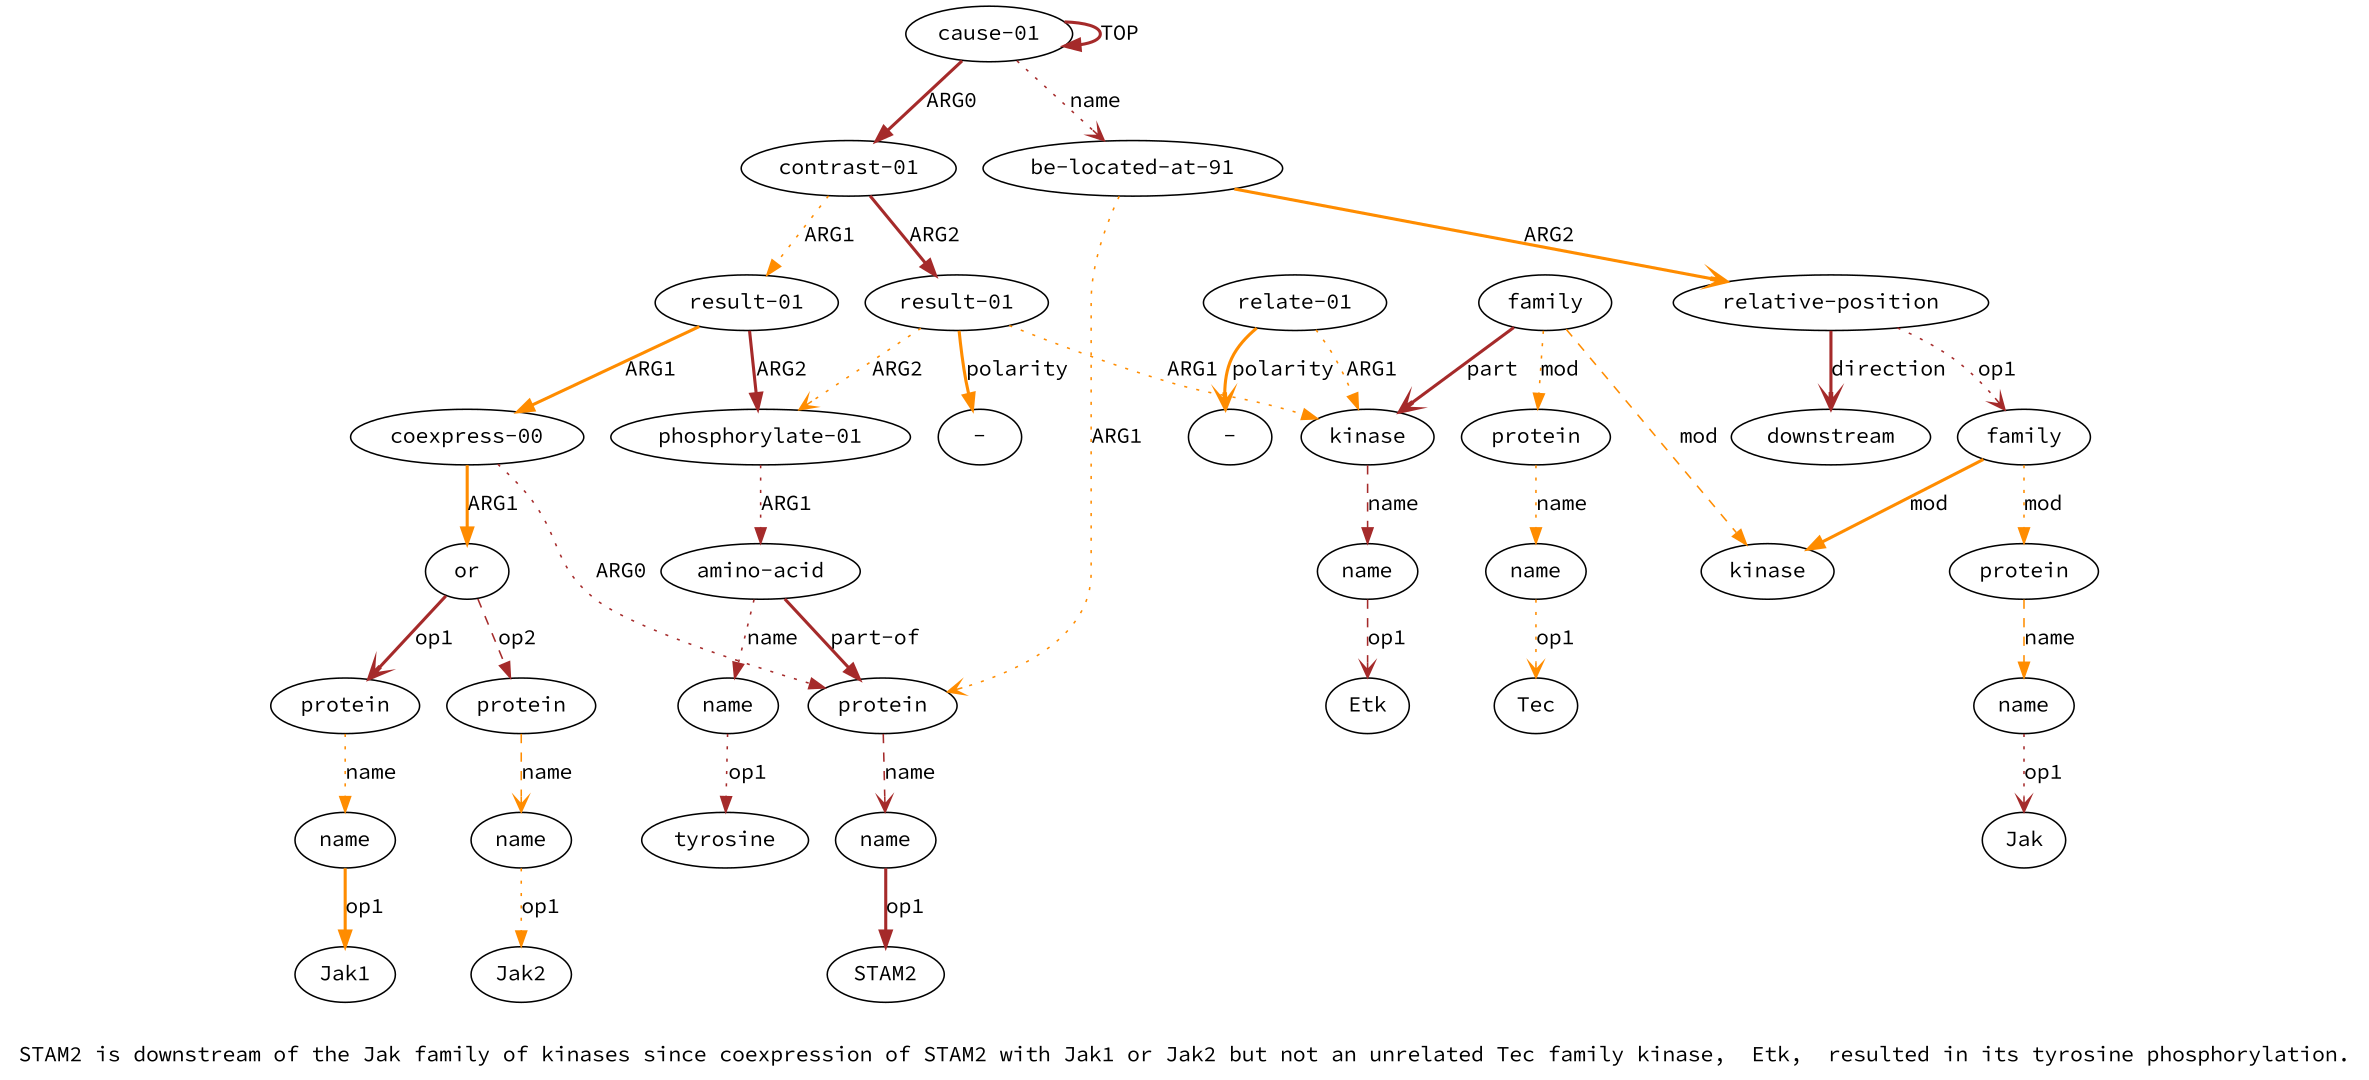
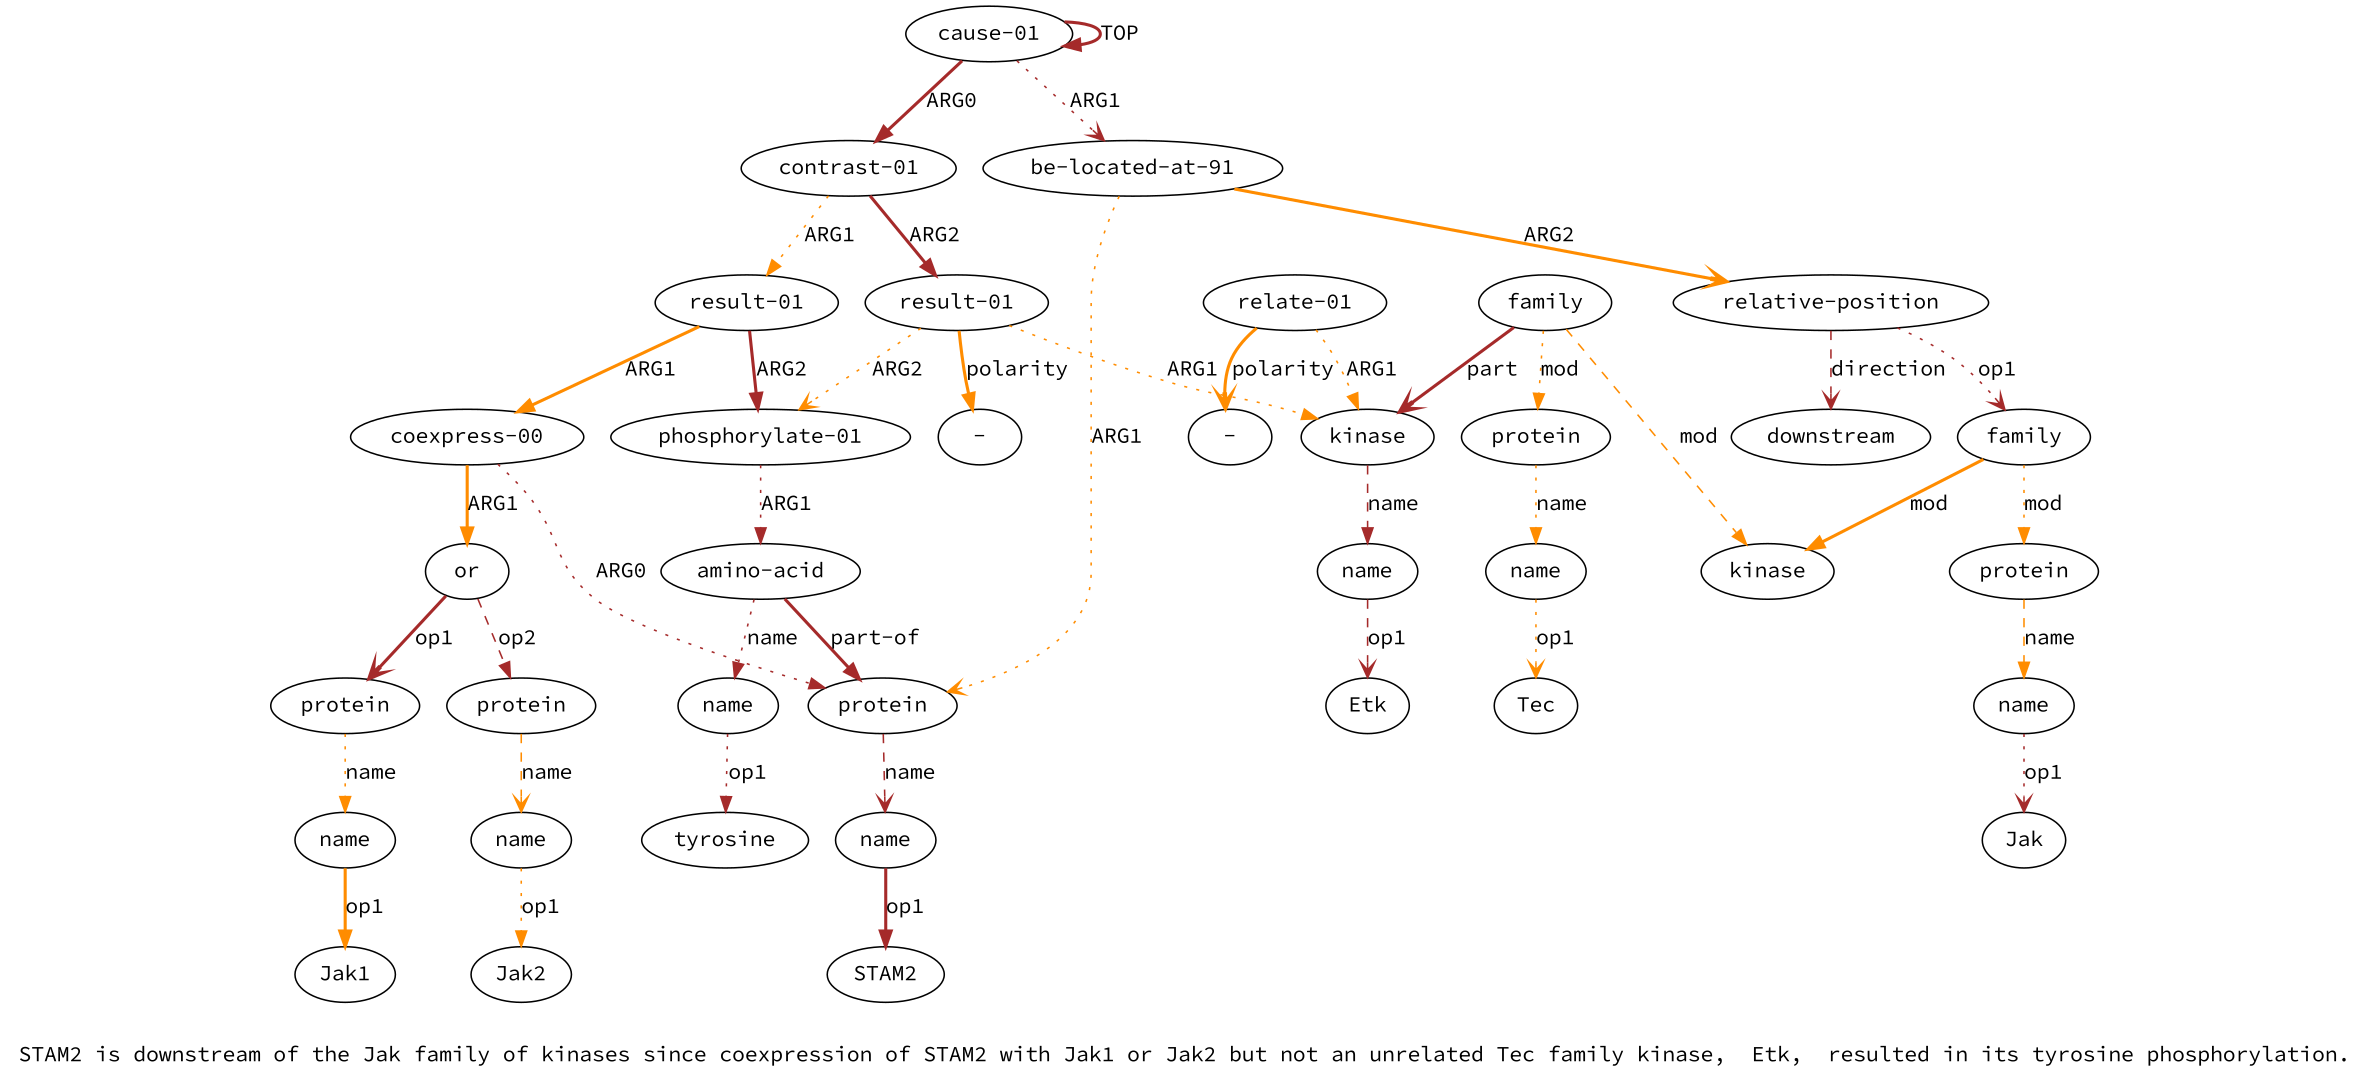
(1096, 101) -> (1096, 101)
(1831, 362) -> (1831, 362)
